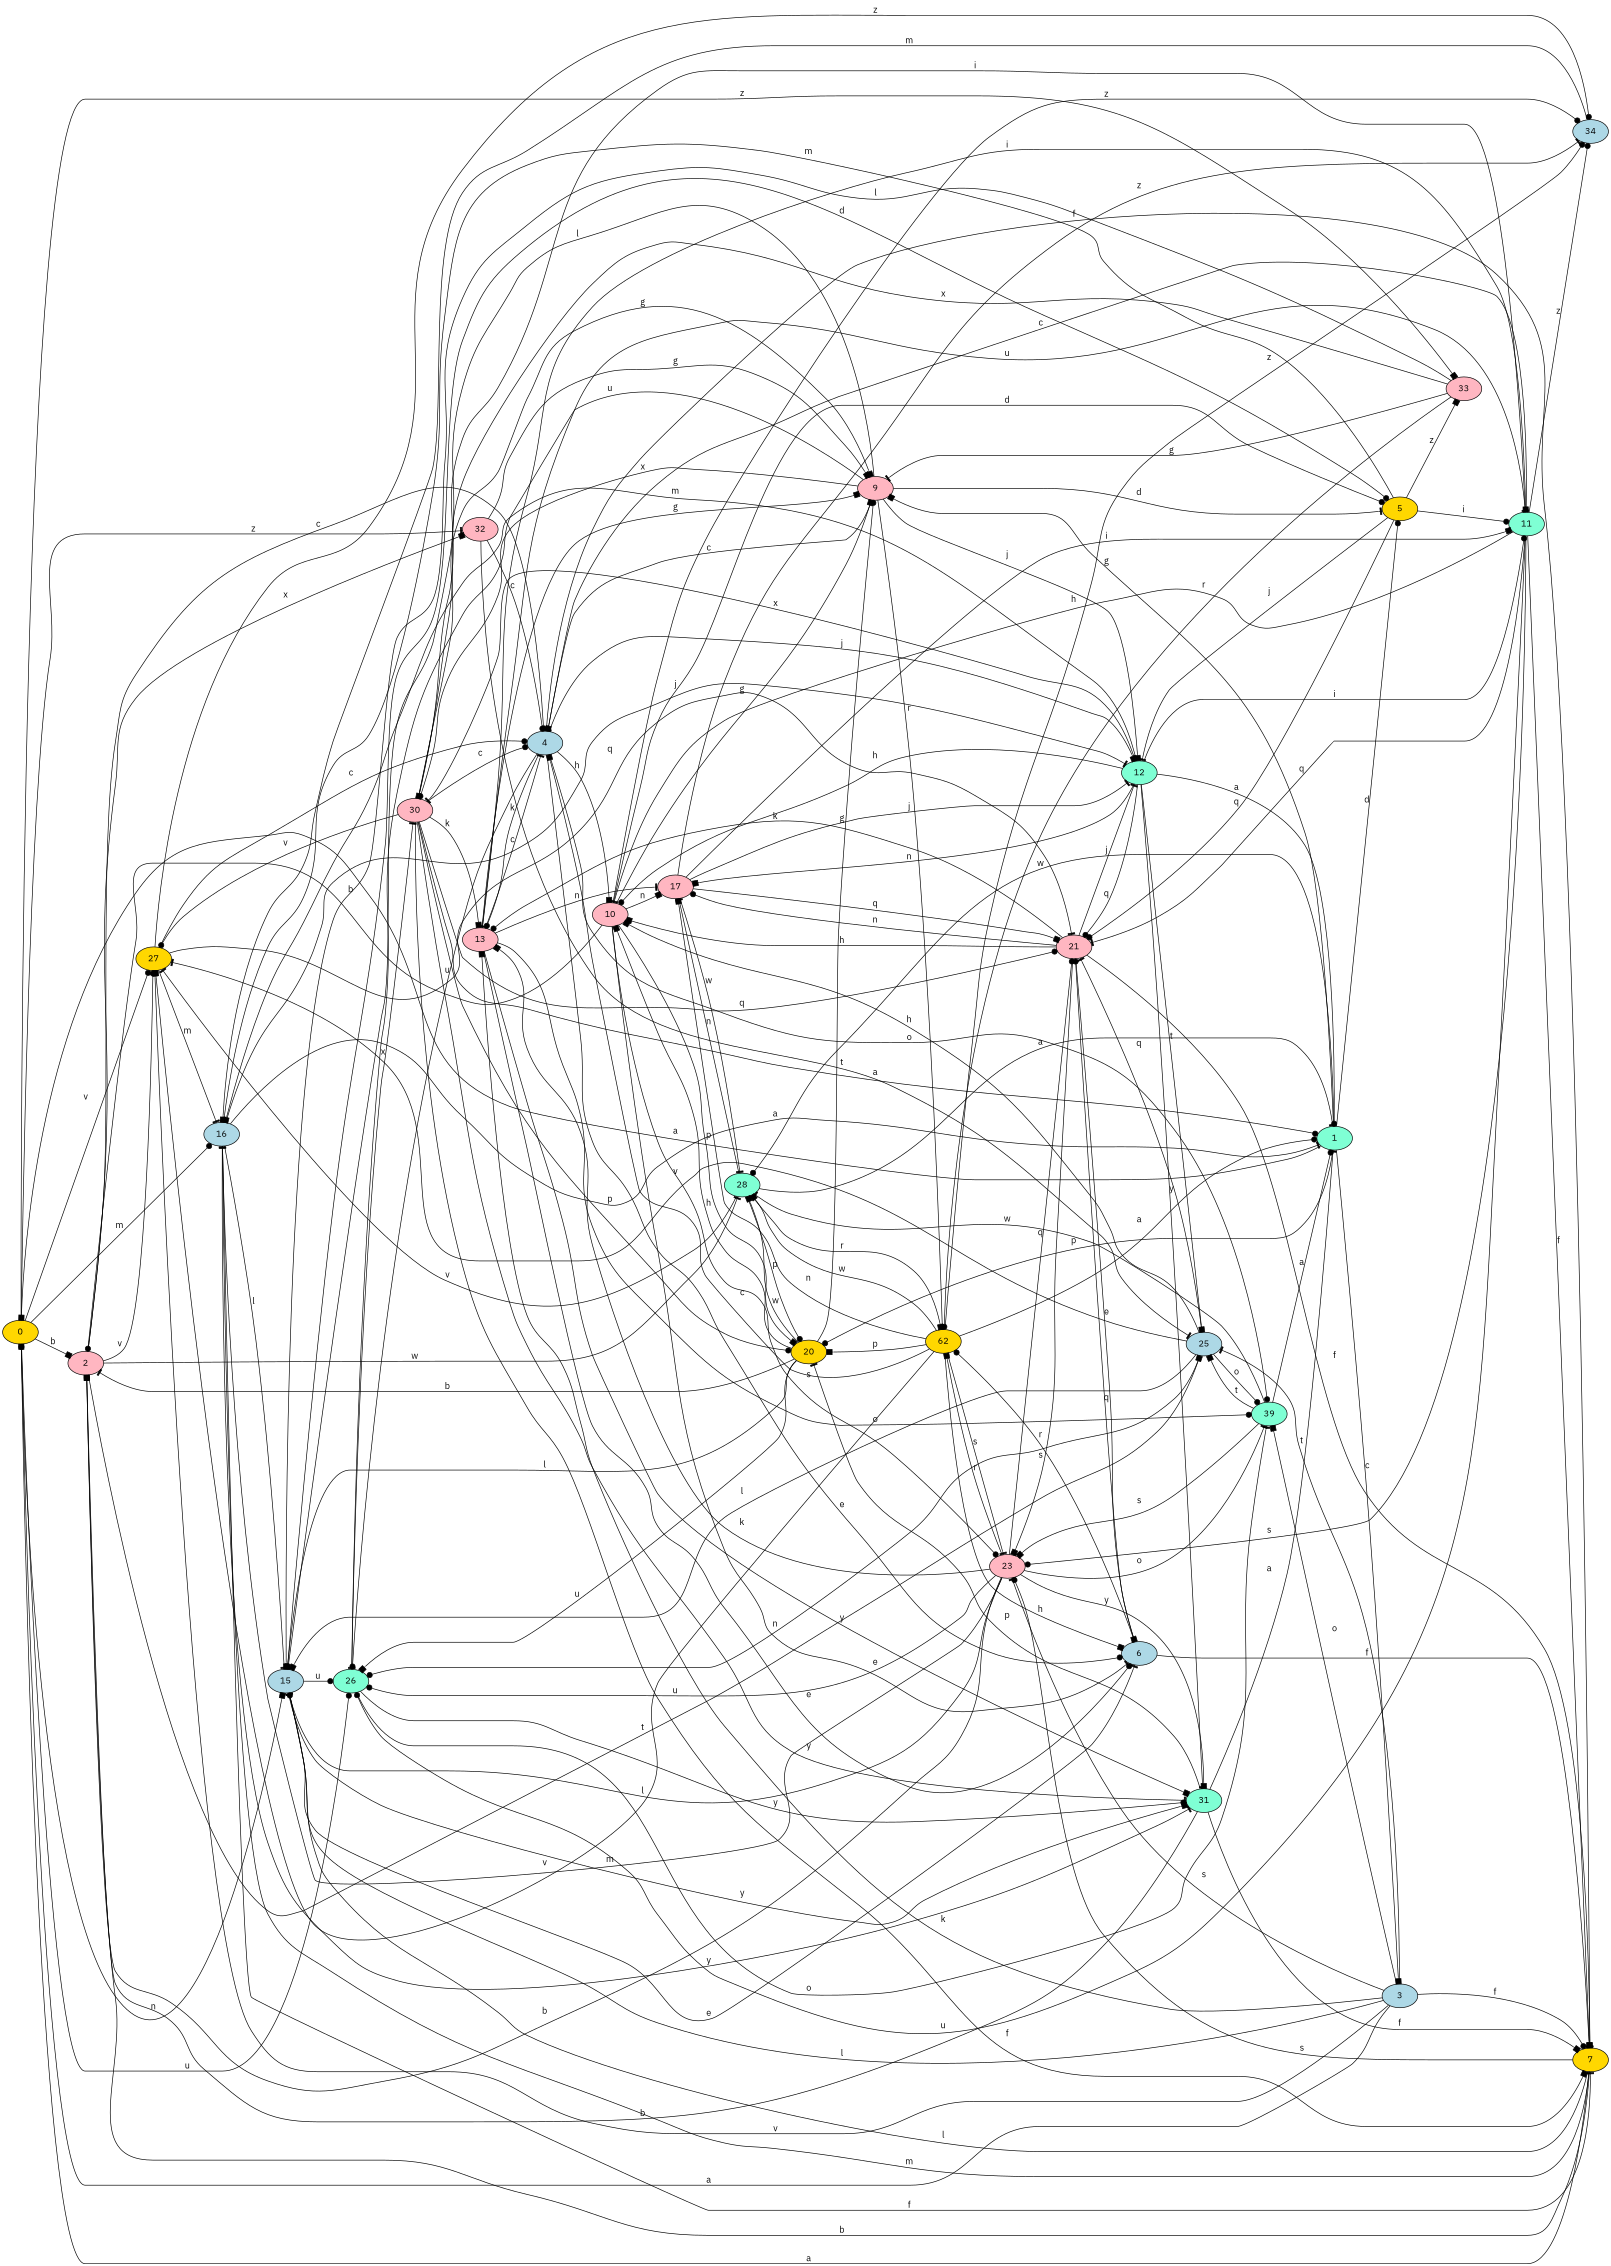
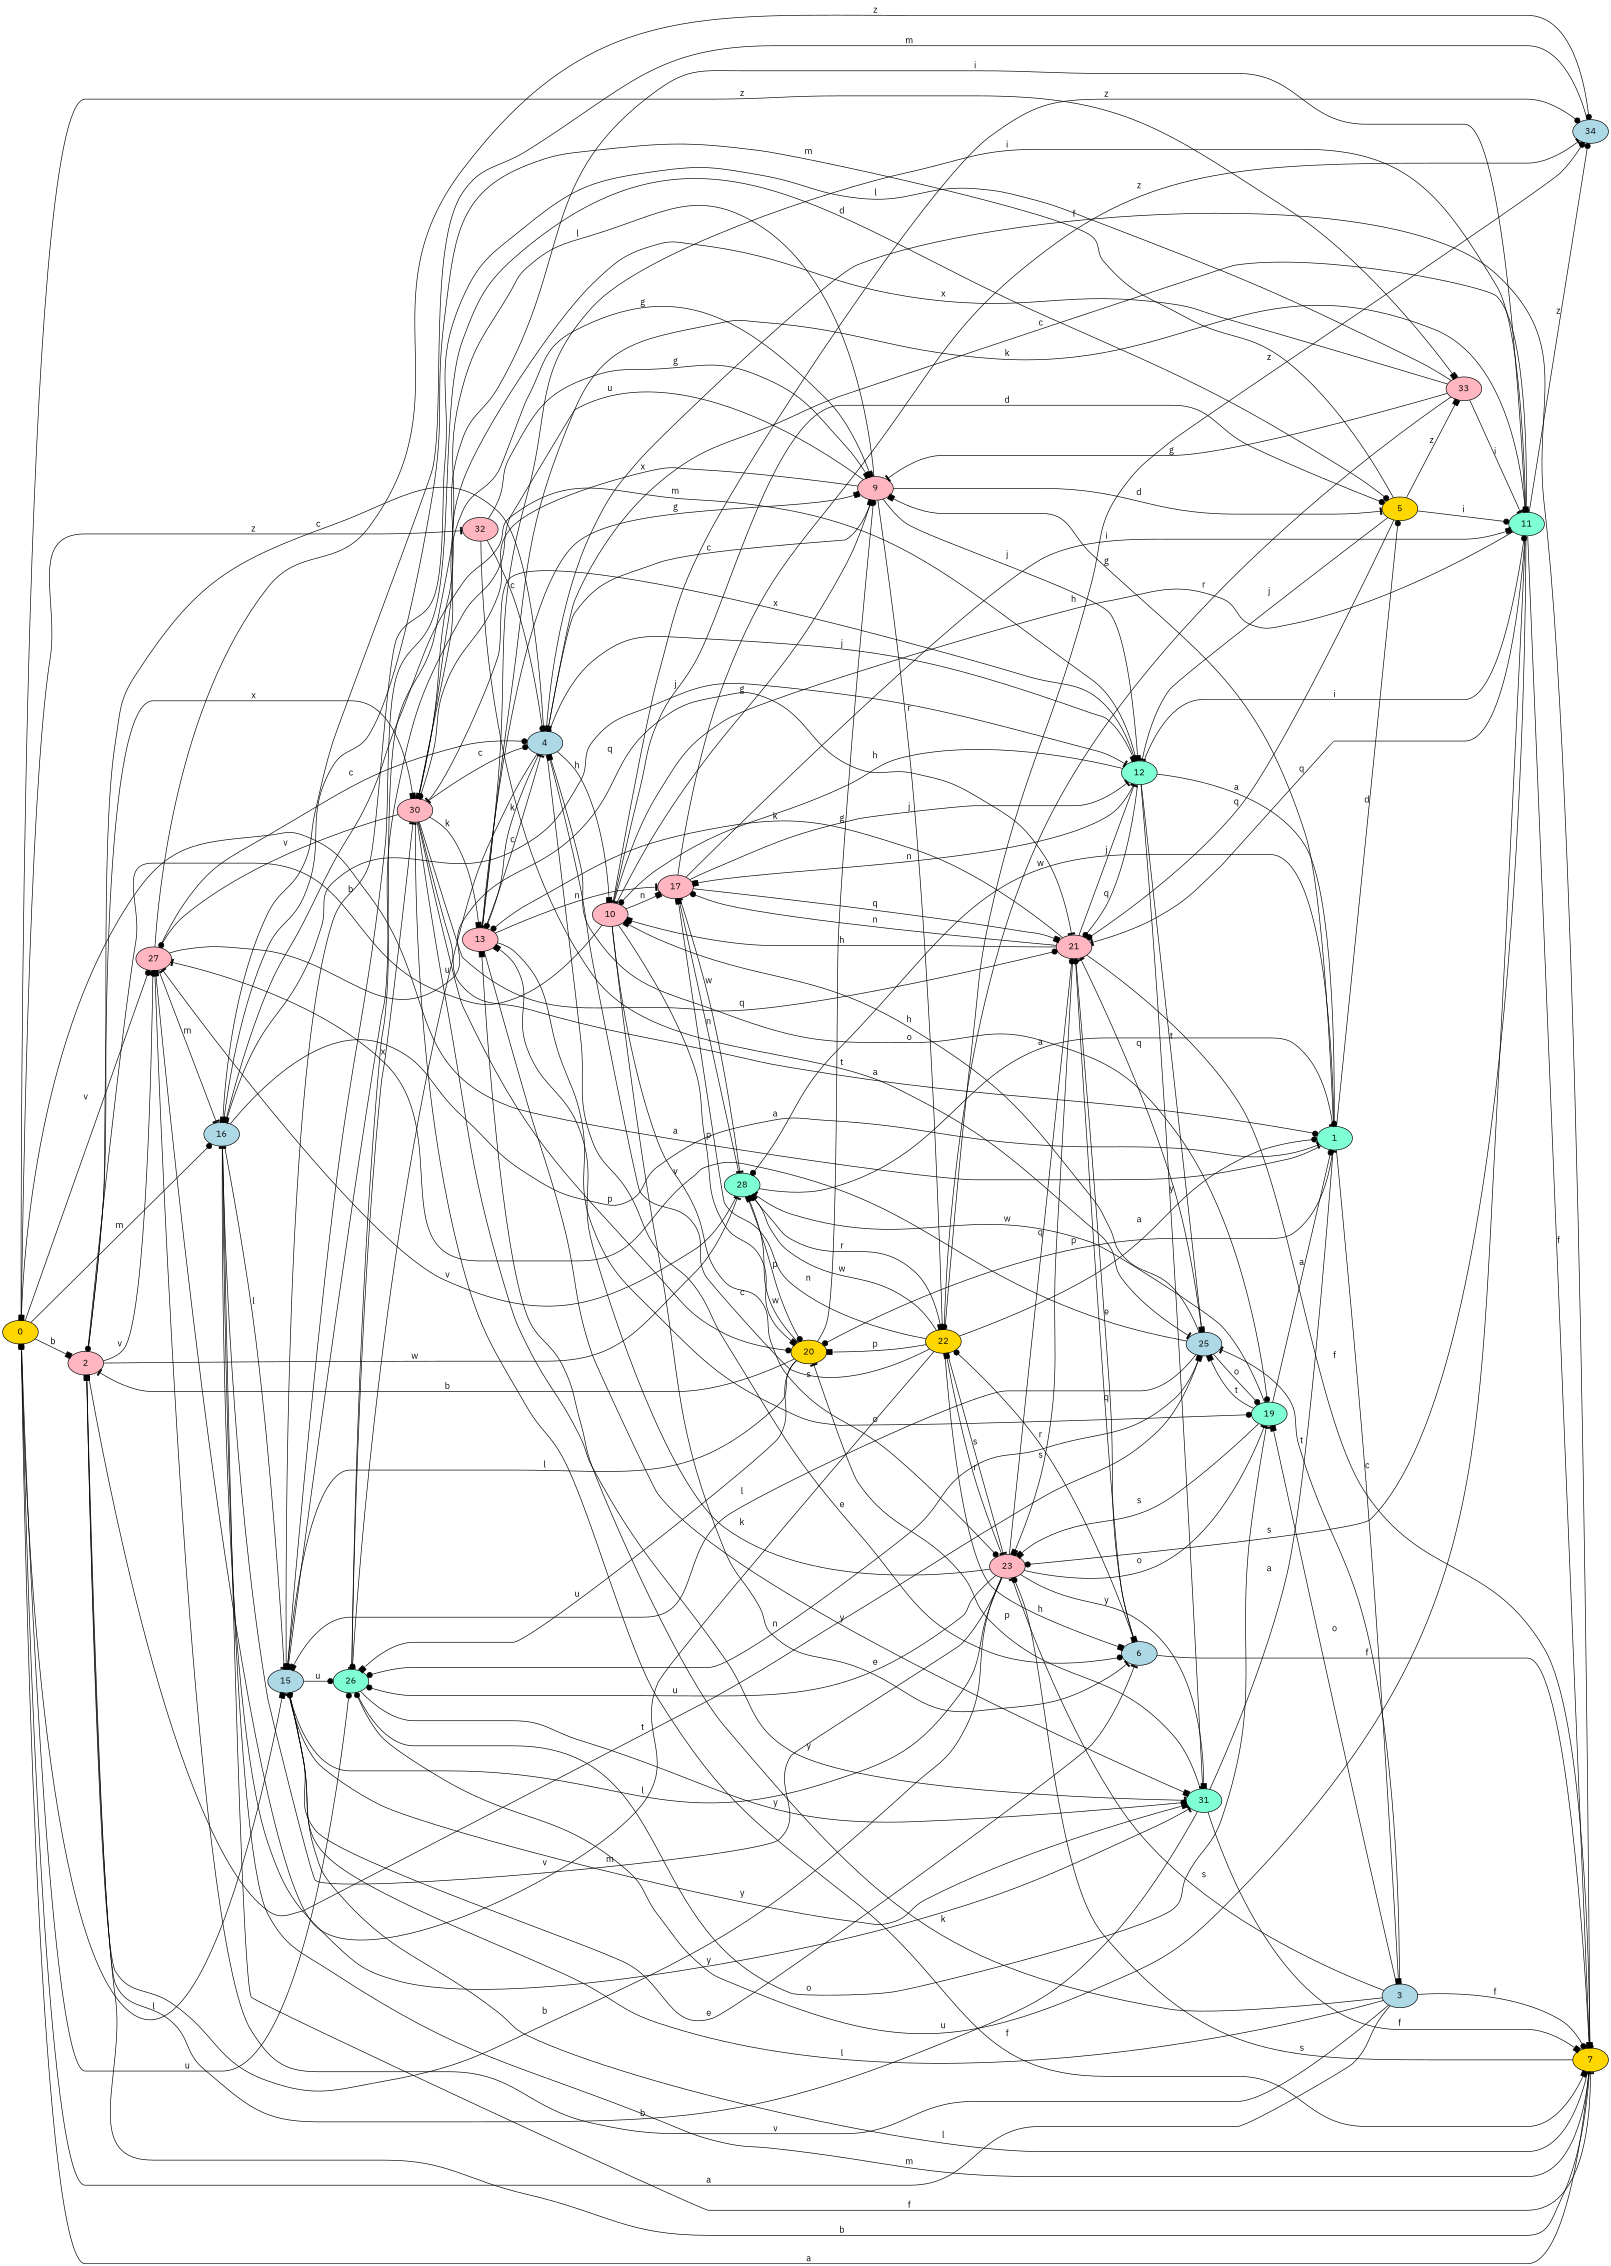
(1007, 353) -> (1007, 353)
none -> (1495, 455)
(115, 791) -> (113, 864)
(154, 959) -> (154, 959)
(699, 1150) -> none
(943, 1341) -> (943, 1341)
(1269, 1414) -> (1269, 1414)
(652, 1508) -> none
(154, 2007) -> (154, 2007)
